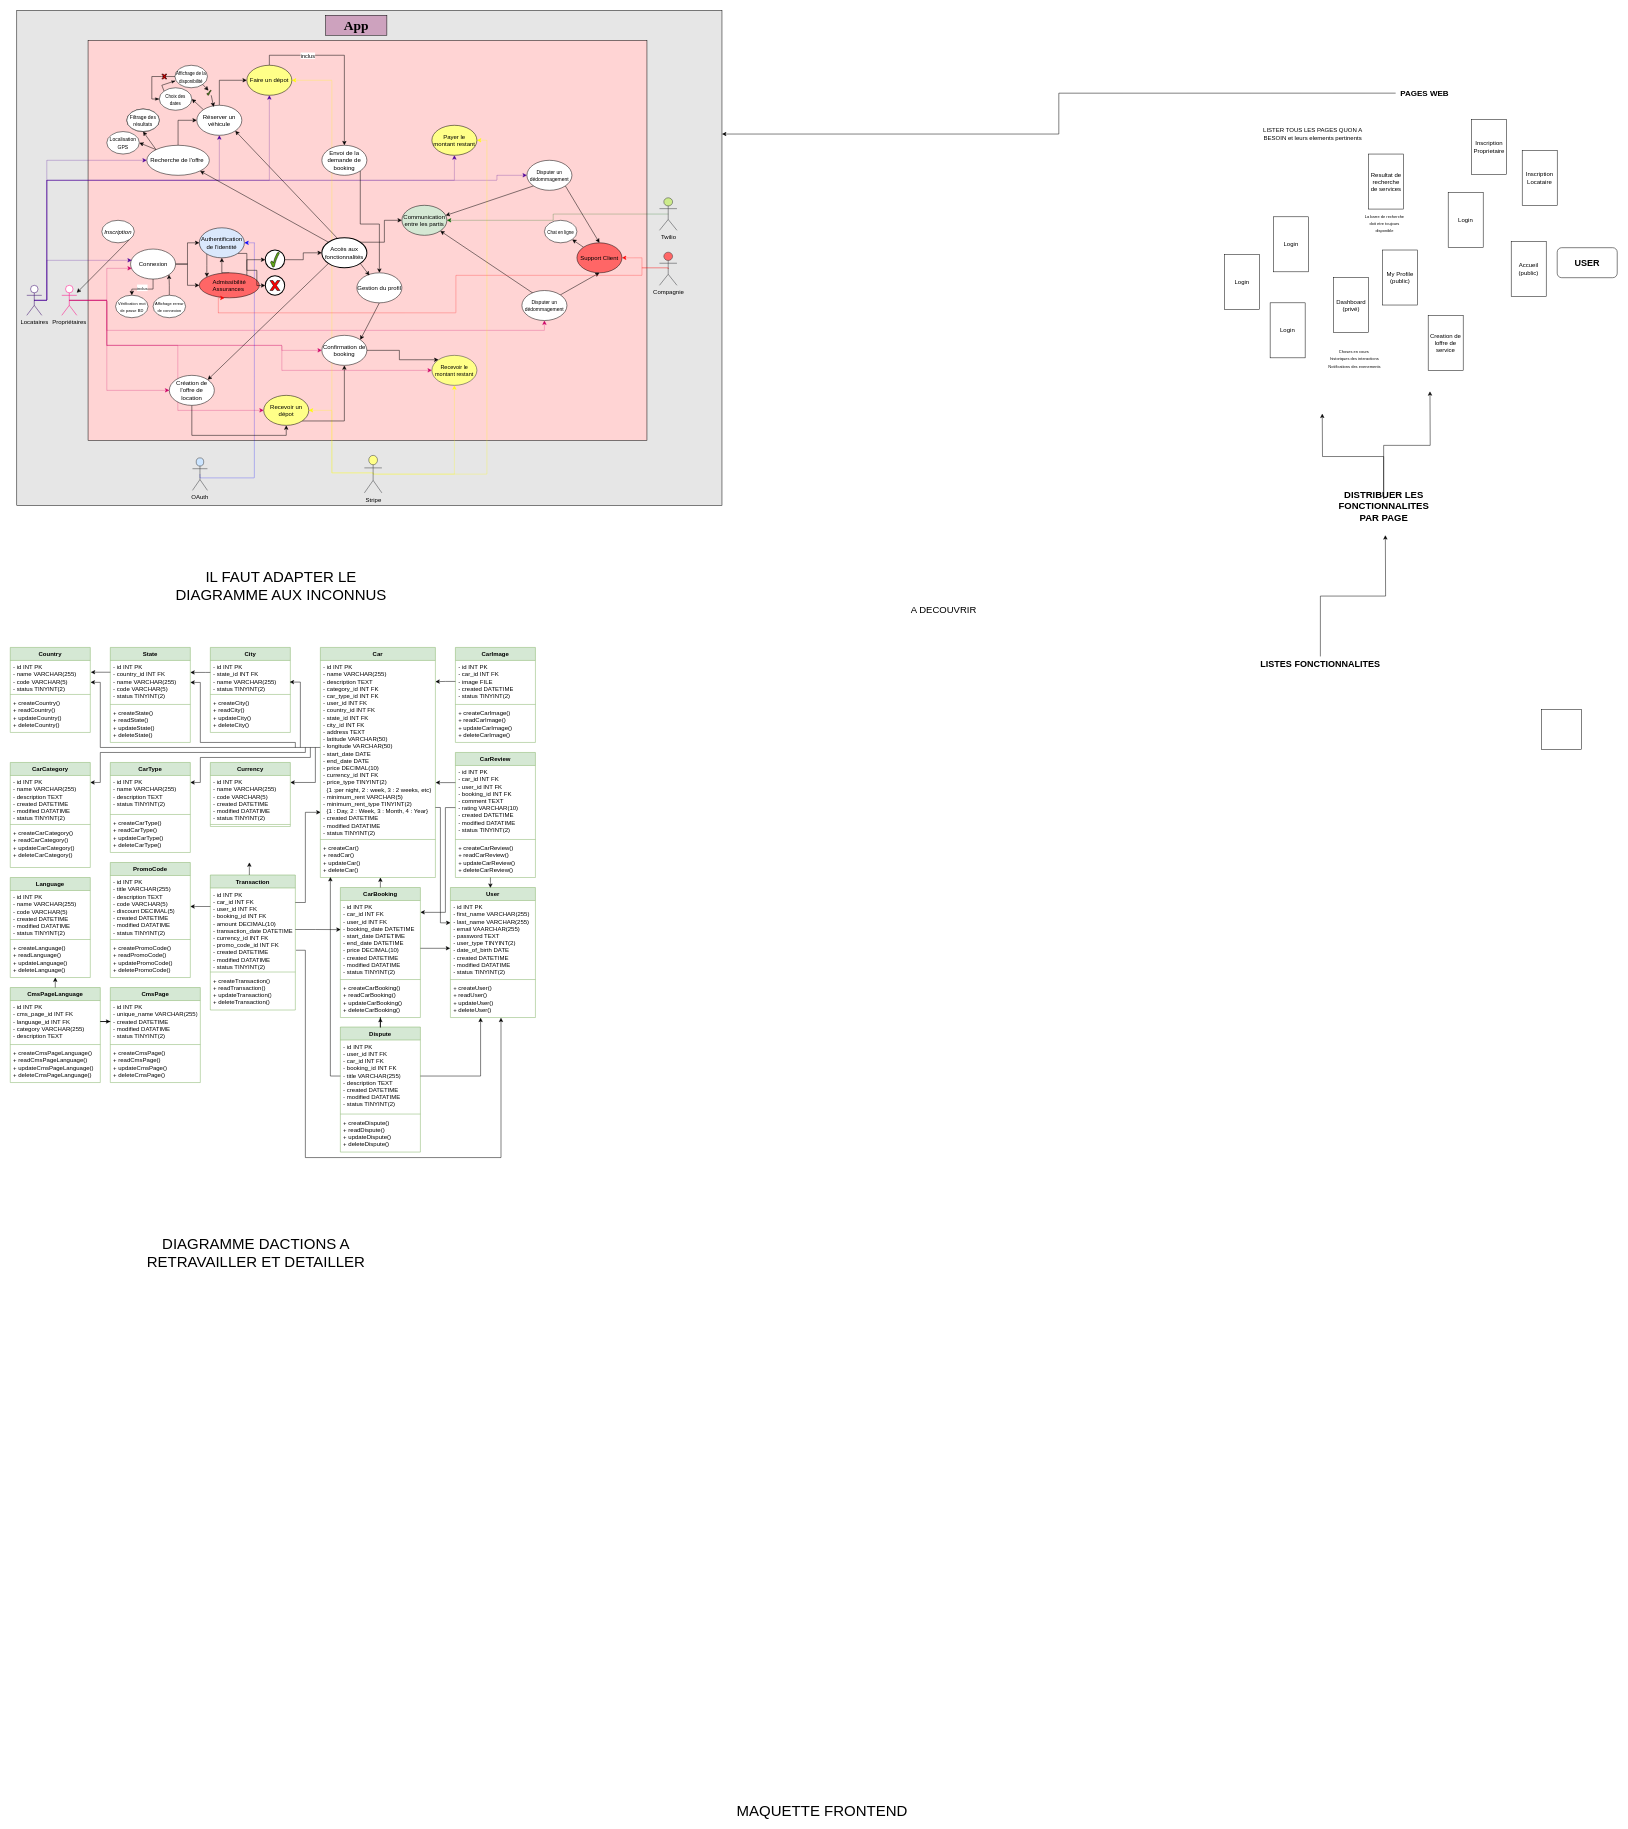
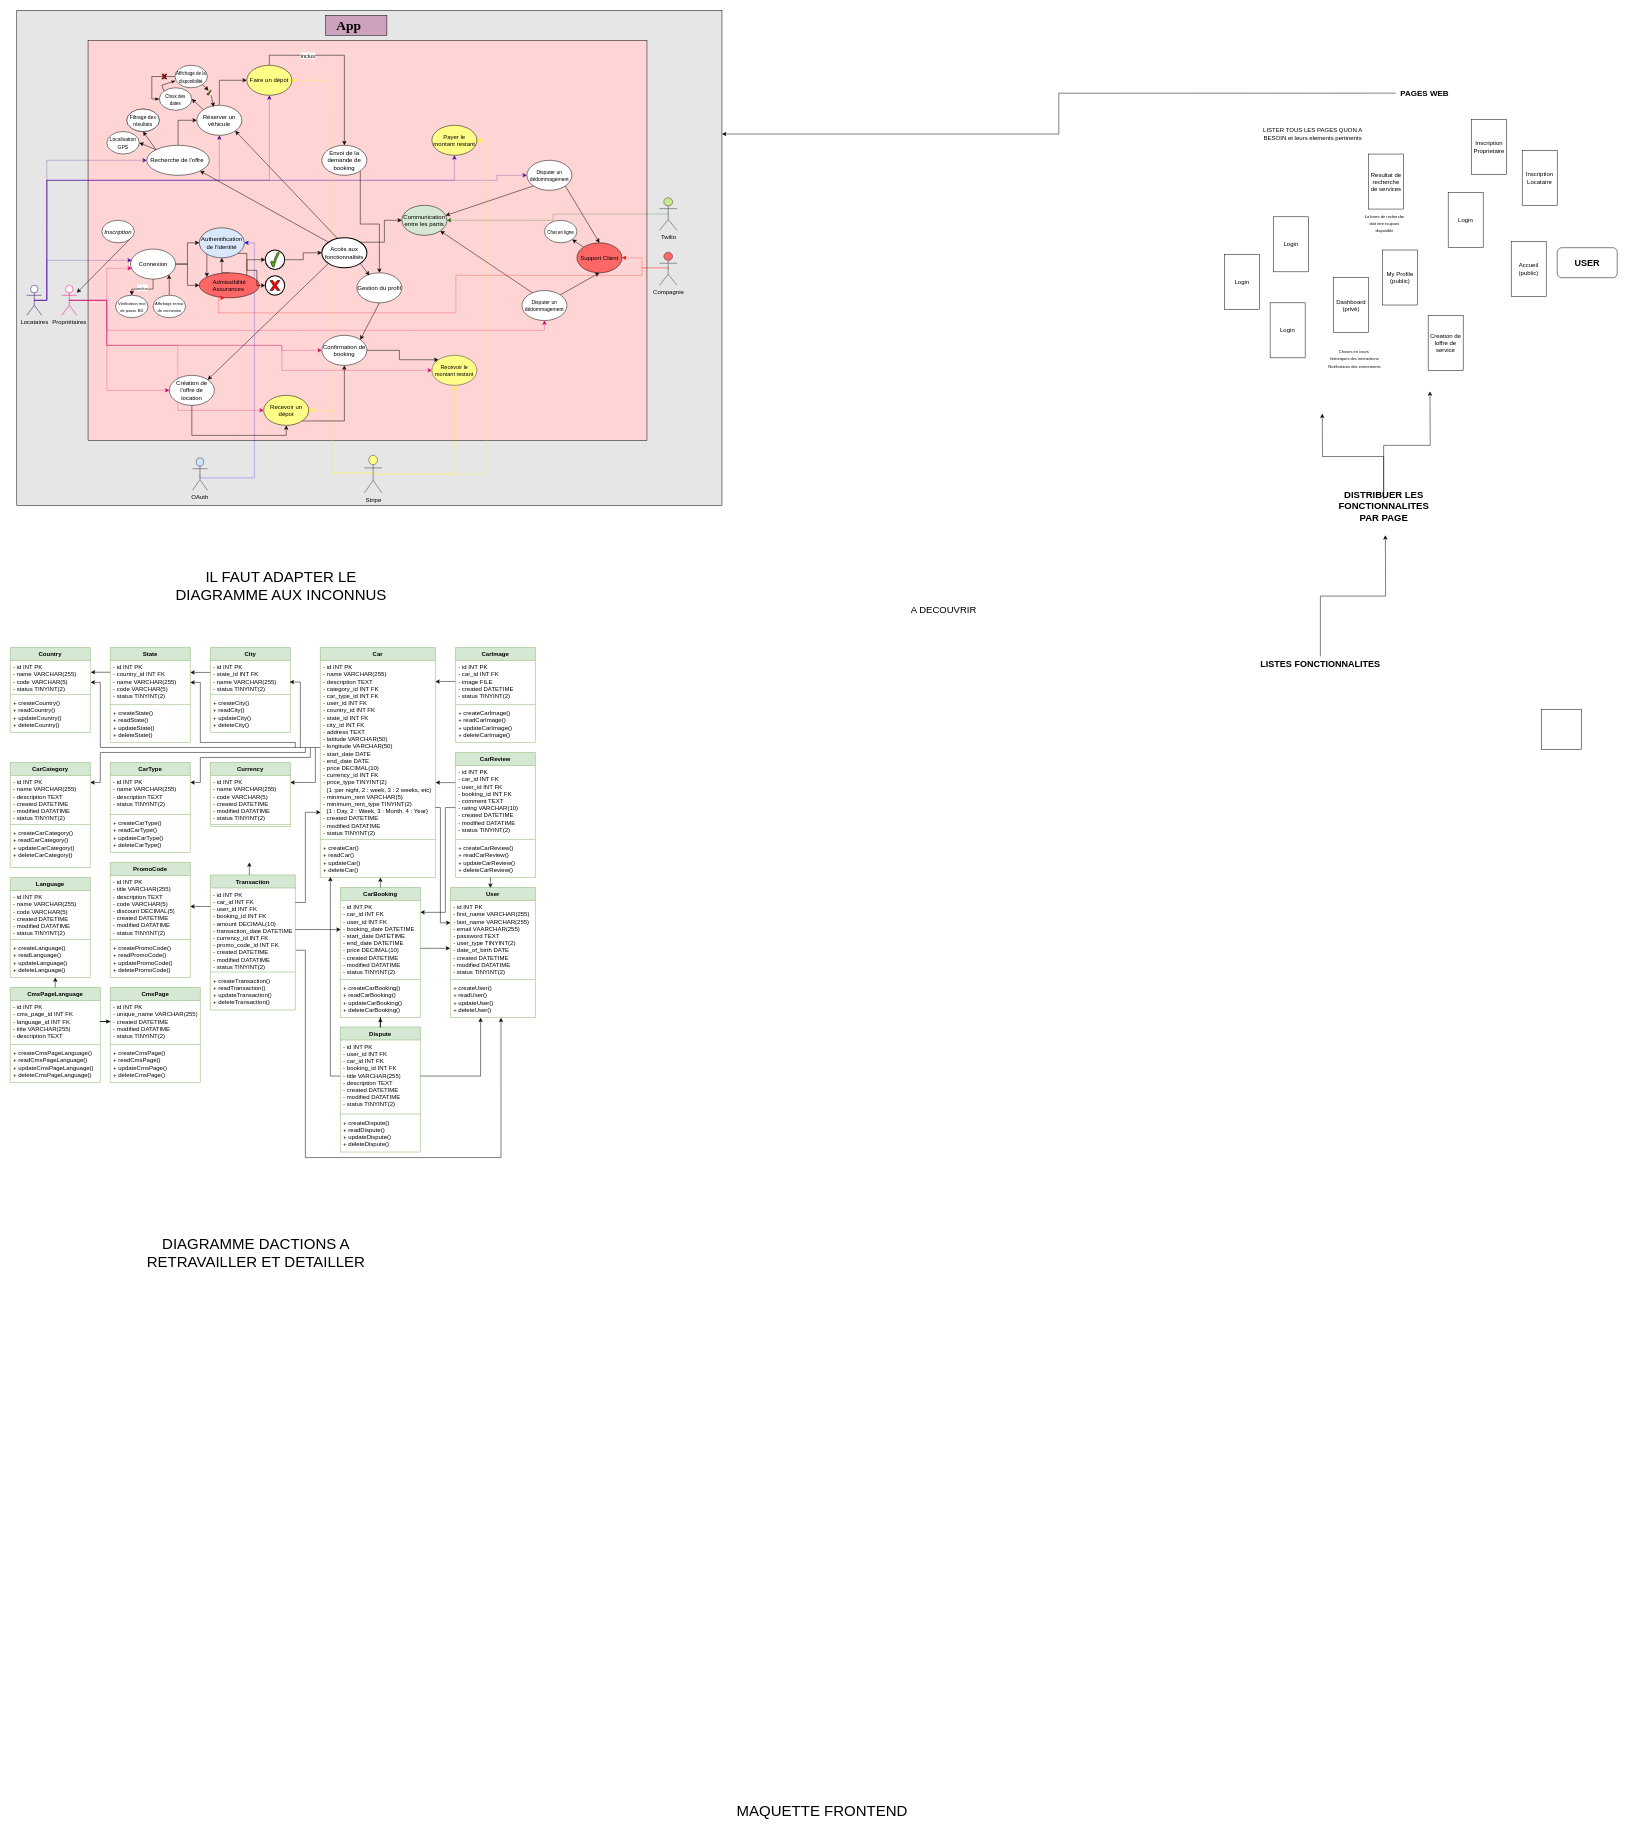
(356, 25) -> (349, 25)
(51, 1022) -> (45, 1022)
